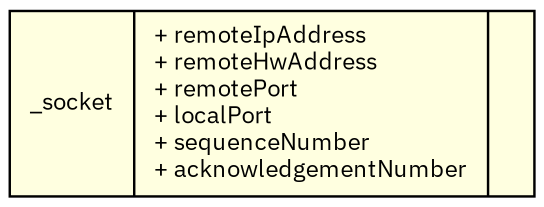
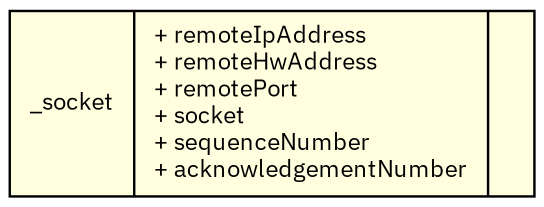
(214, 116) -> (200, 116)
